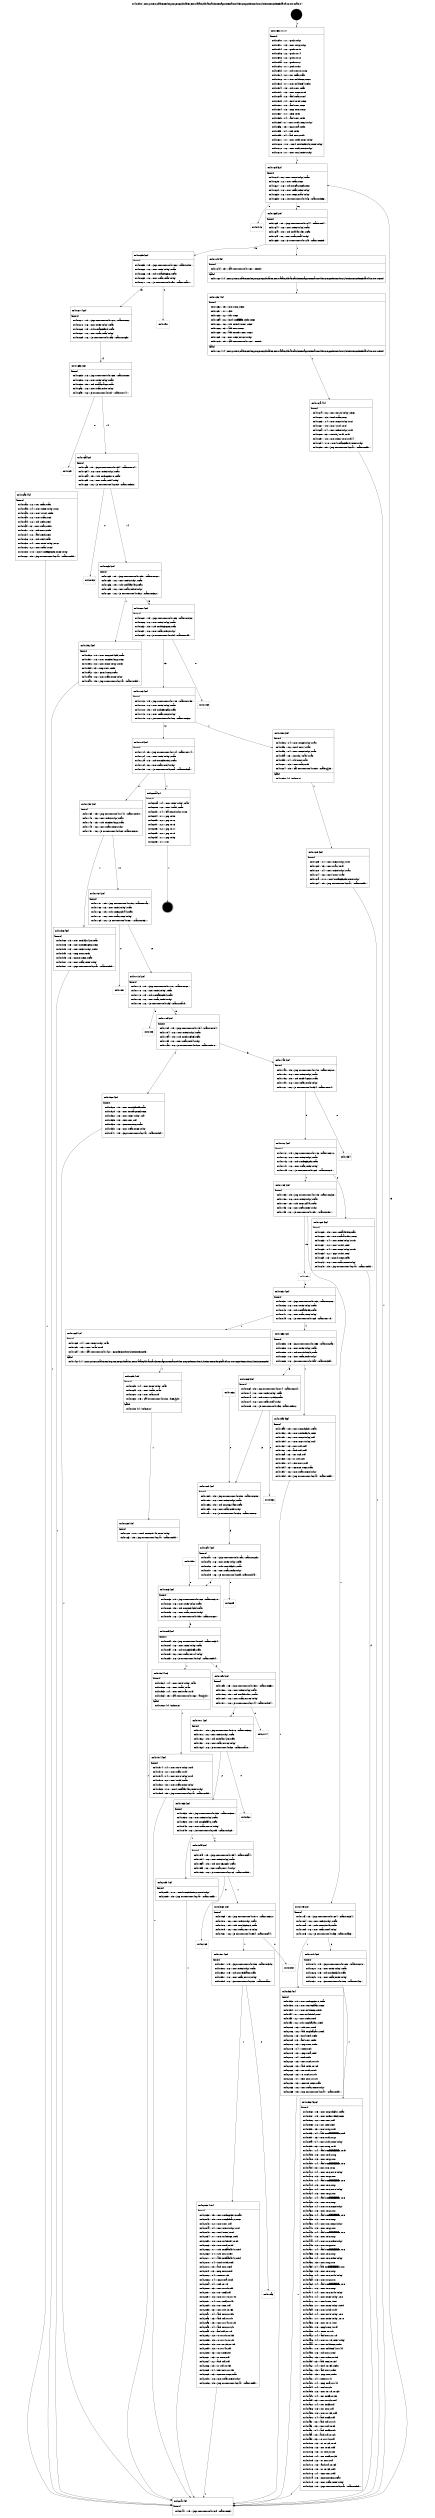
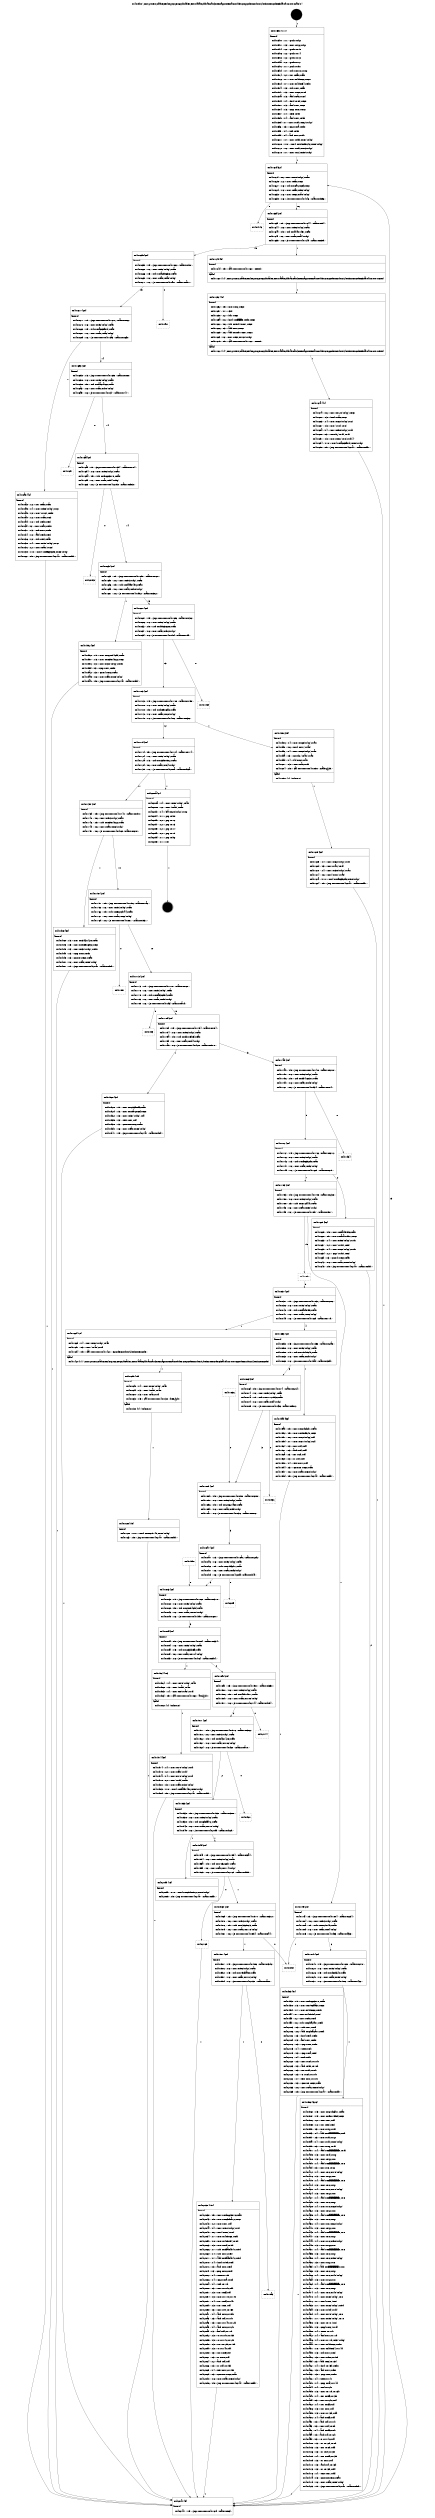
none -> (51, 412)
(299, 1961) -> (290, 1950)
(187, 2200) -> (192, 2222)
